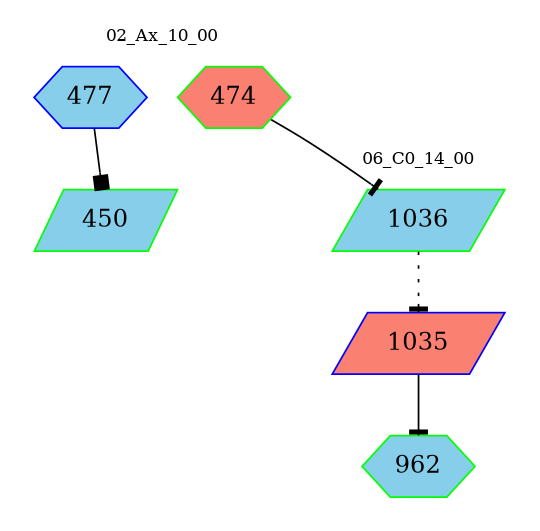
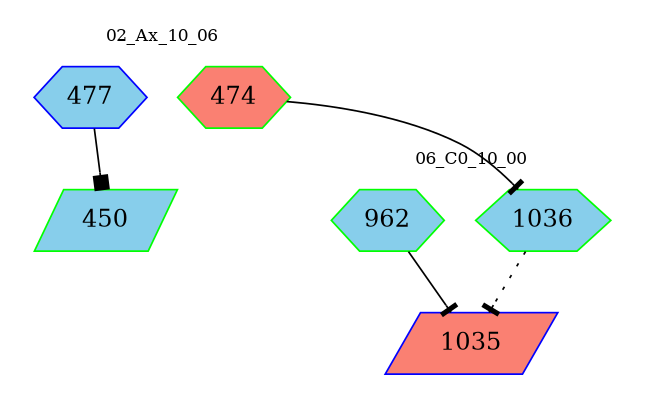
(162, 37) -> (162, 37)
(419, 160) -> (472, 160)
(419, 220) -> (543, 220)
(419, 401) -> (427, 278)
